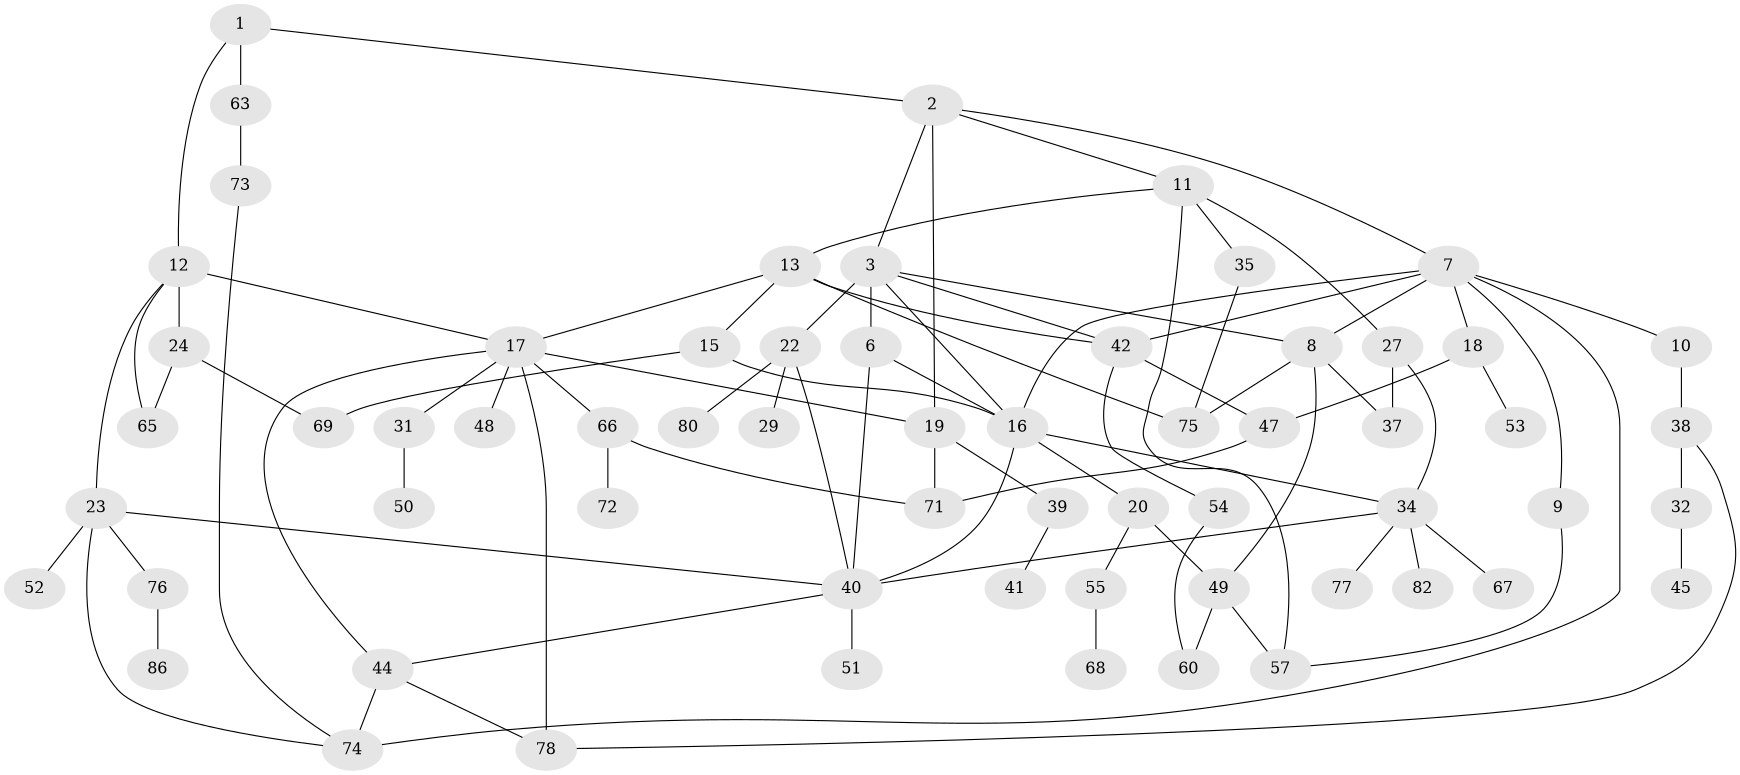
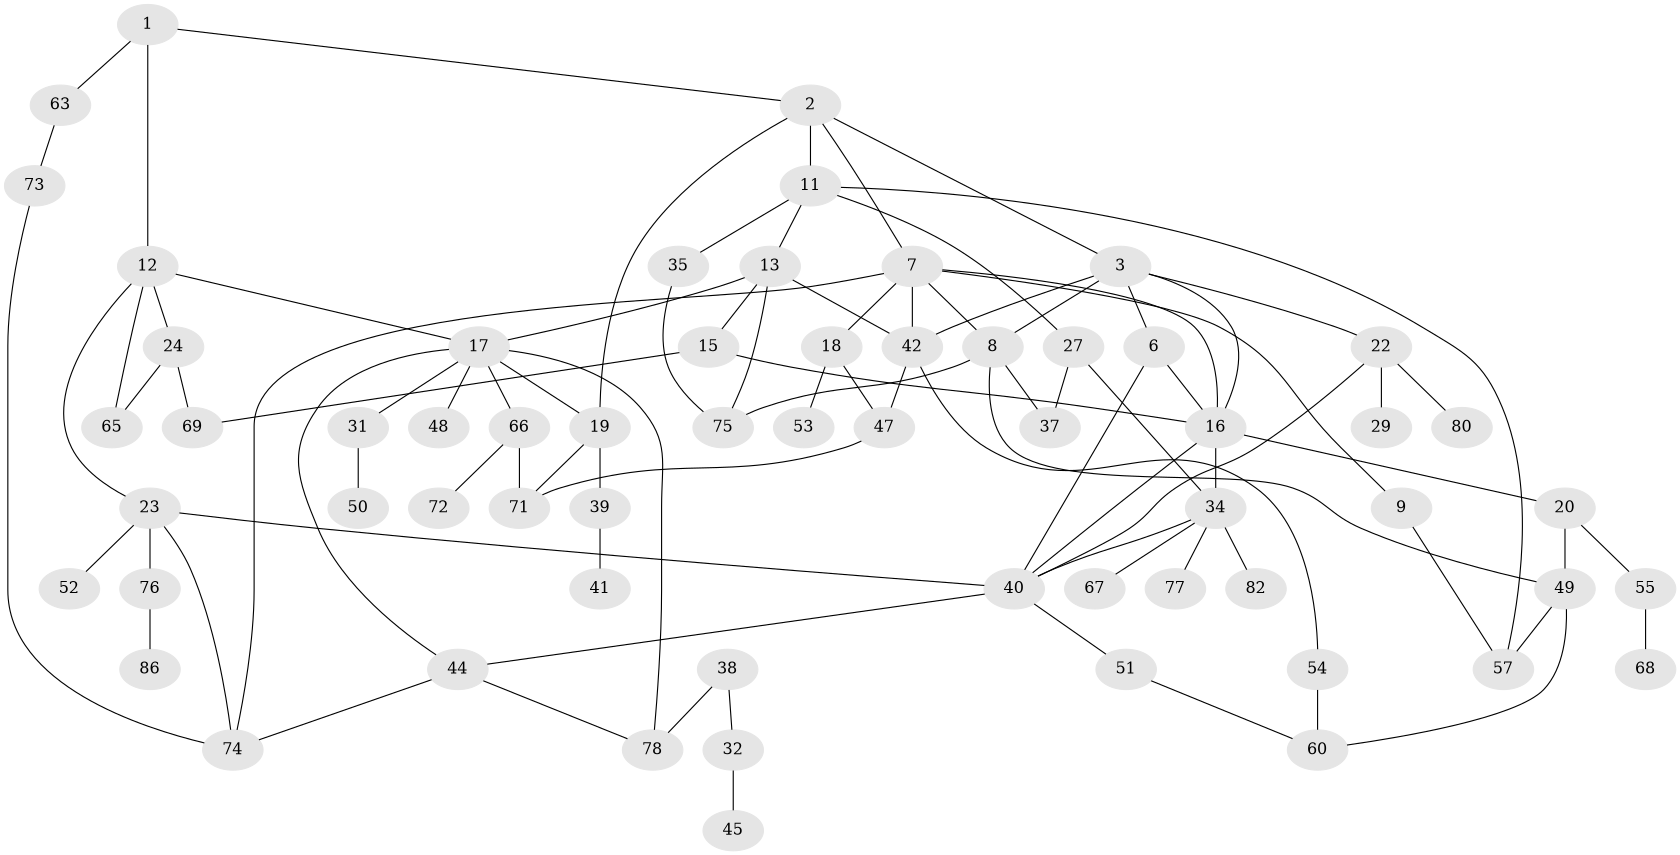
(1681, 347) -> none
none -> (1222, 710)
